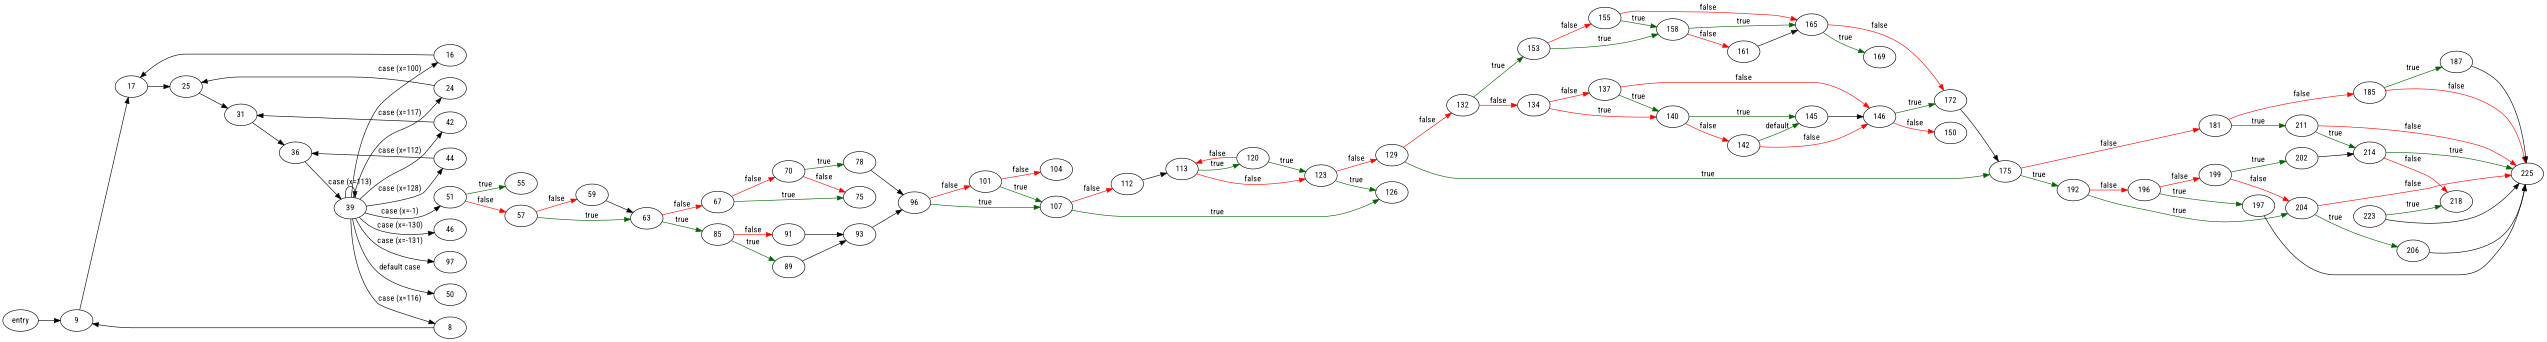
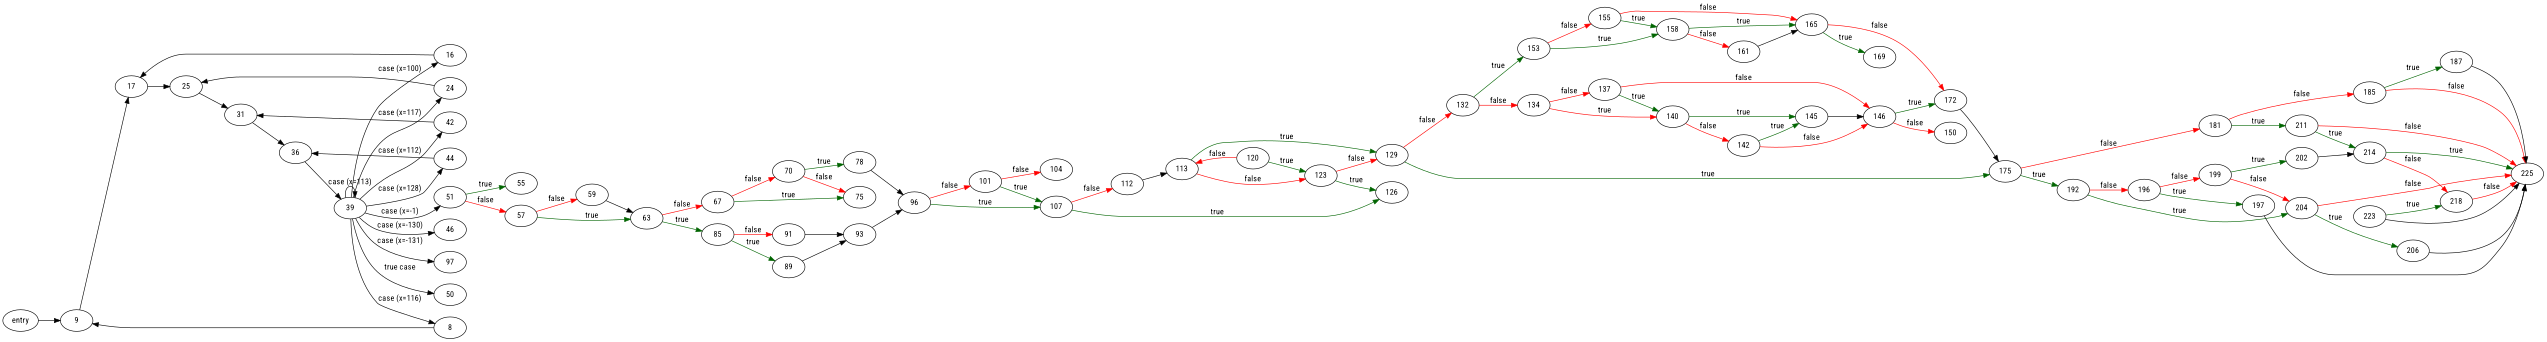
(1778, 126) -> (1778, 126)
(1216, 170) -> (1278, 141)
none -> (2493, 194)
(400, 267) -> (400, 267)
